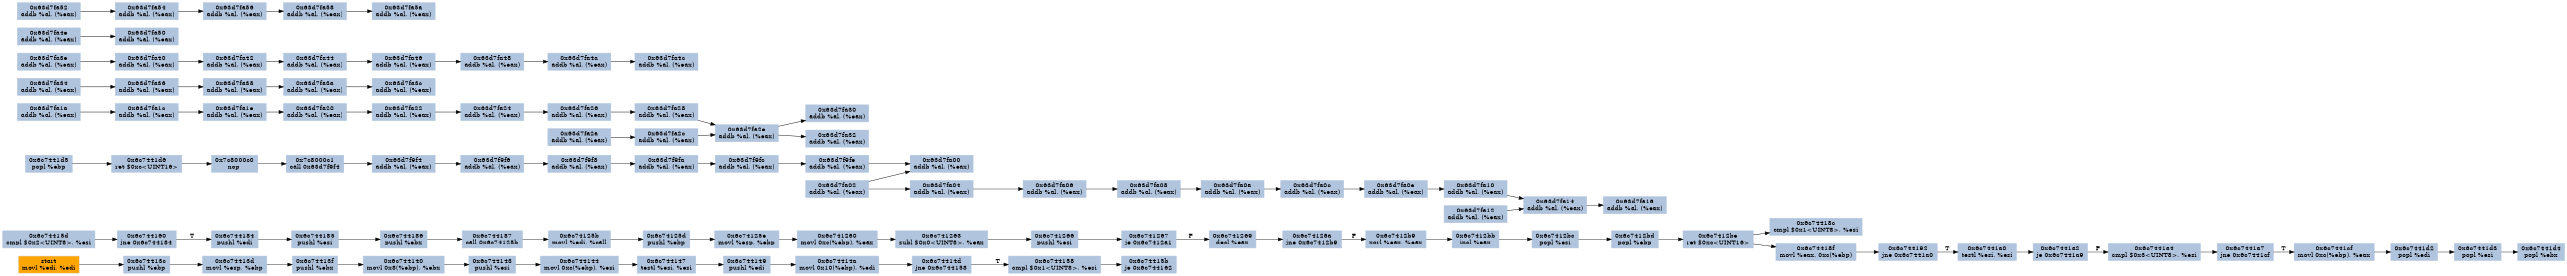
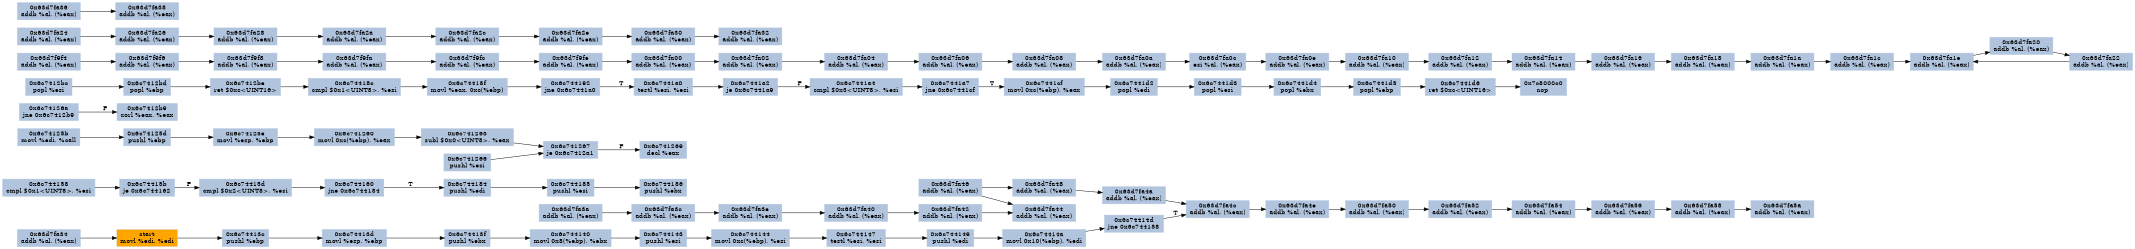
(357, 62) -> (995, 200)
none -> (1703, 62)
(96, 87) -> (96, 238)
(273, 87) -> none
none -> (1335, 87)
(446, 112) -> (2024, 62)
(704, 122) -> (298, 36)
(790, 136) -> (705, 36)
(315, 164) -> none
(887, 177) -> (705, 62)
none -> (185, 188)
(1312, 189) -> (1218, 62)
(1513, 197) -> (1416, 62)
none -> (1255, 209)
none -> (1416, 209)
none -> (705, 213)
(492, 239) -> none
(1007, 239) -> (526, 144)
(1267, 239) -> none
(1476, 239) -> none
(1762, 245) -> (412, 87)
(988, 265) -> (1173, 217)
